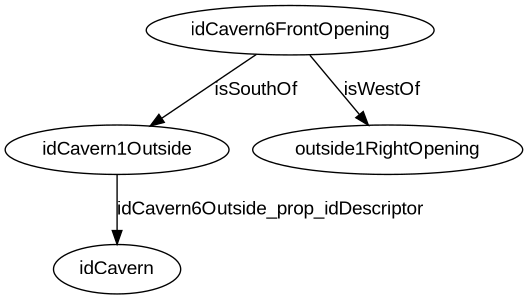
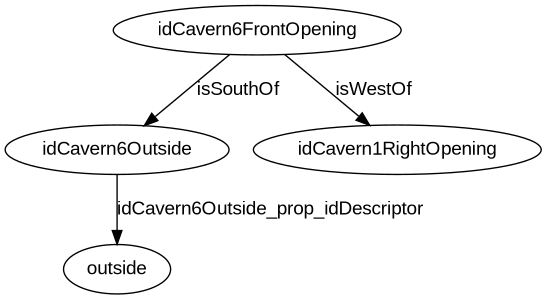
(117, 150) -> (117, 150)
(388, 150) -> (397, 150)
(117, 269) -> (117, 269)
